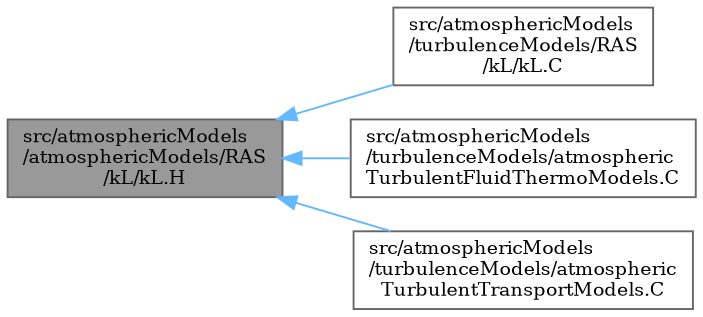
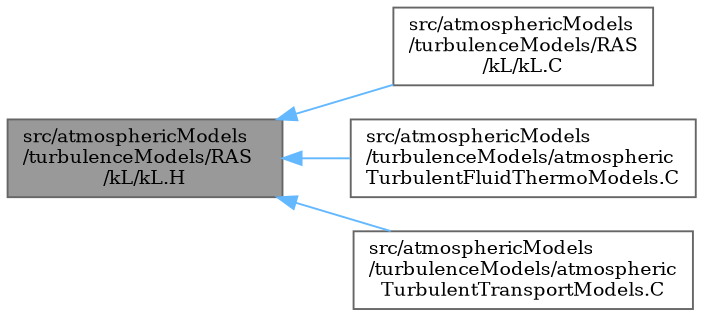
(145, 158) -> (145, 158)
